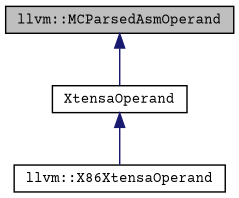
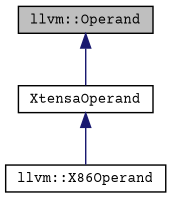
(120, 20) -> (86, 20)
(120, 178) -> (86, 178)
